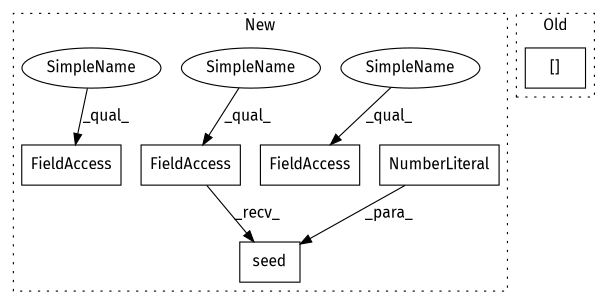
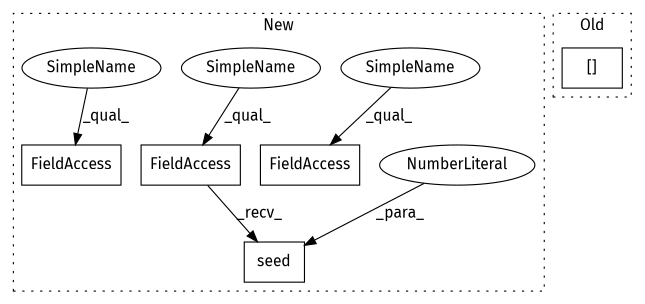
(439, 165) -> (457, 165)
